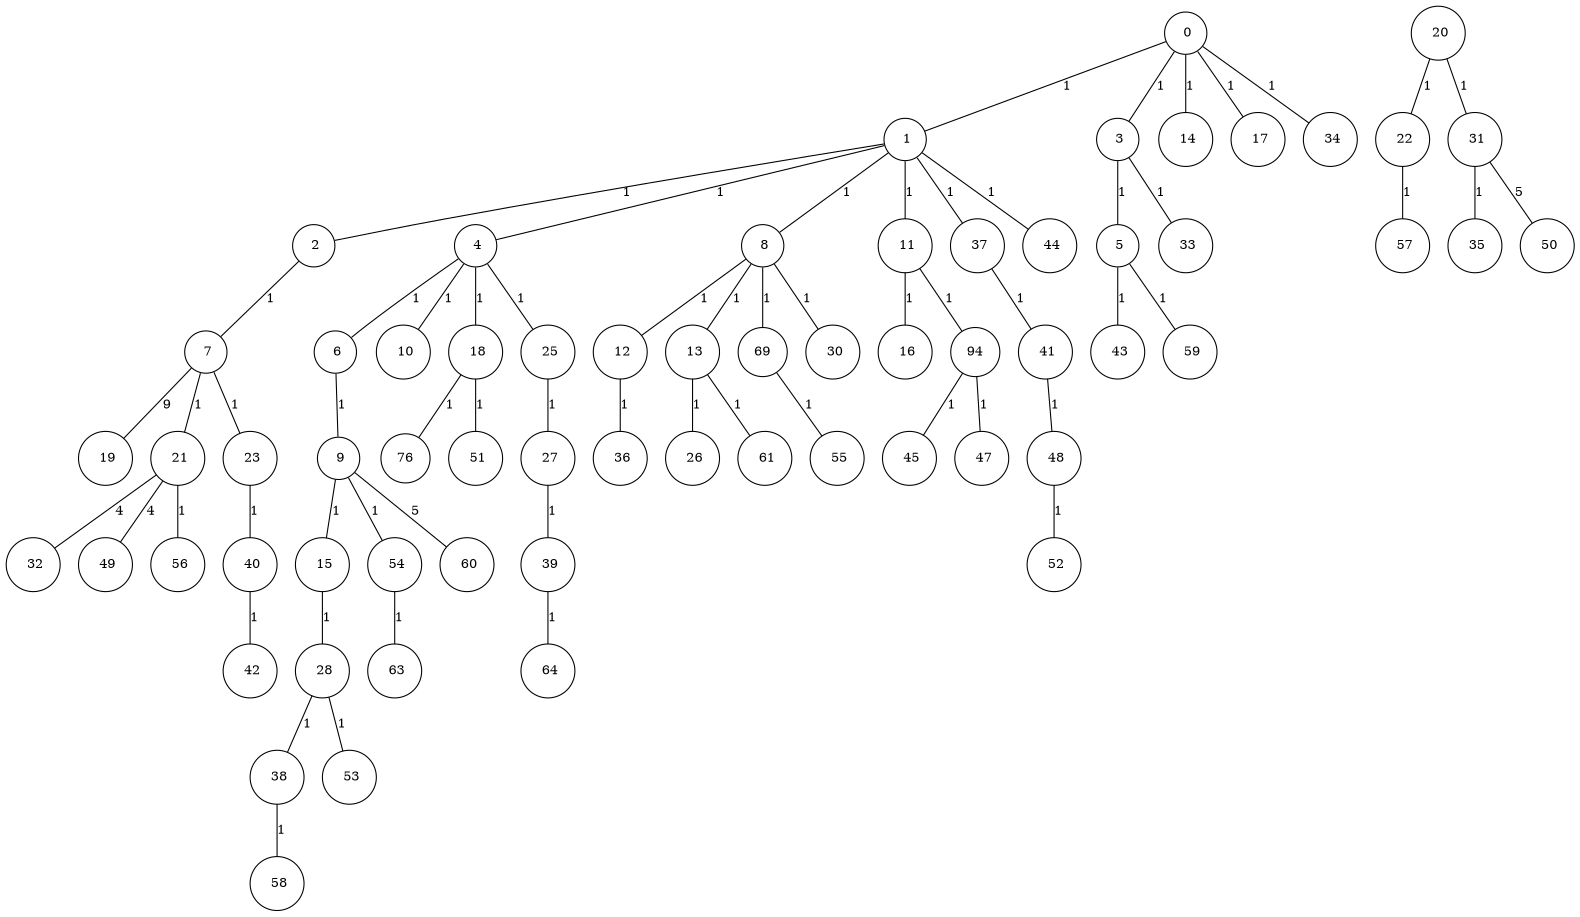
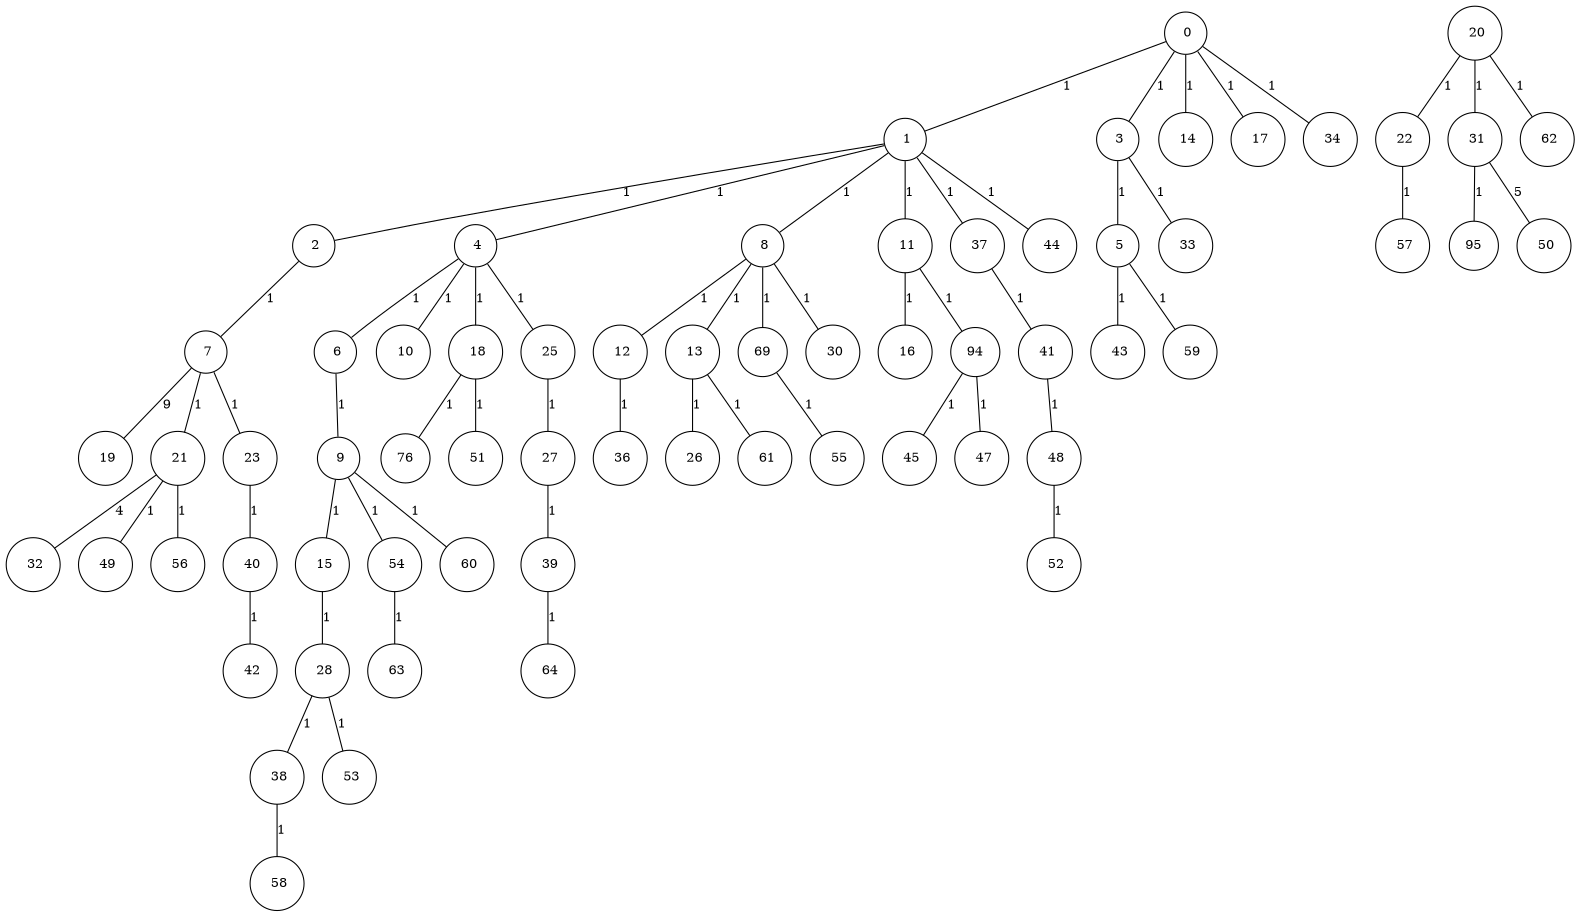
none -> (1547, 139)
(1475, 246) -> (1474, 246)
(151, 512) -> (151, 512)
(415, 512) -> (415, 512)
